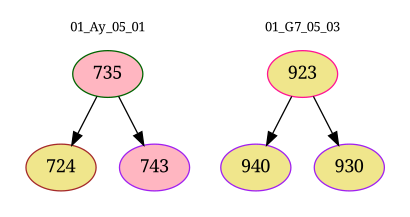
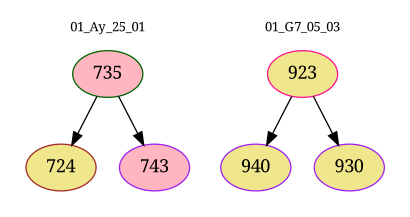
(108, 28) -> (108, 28)
